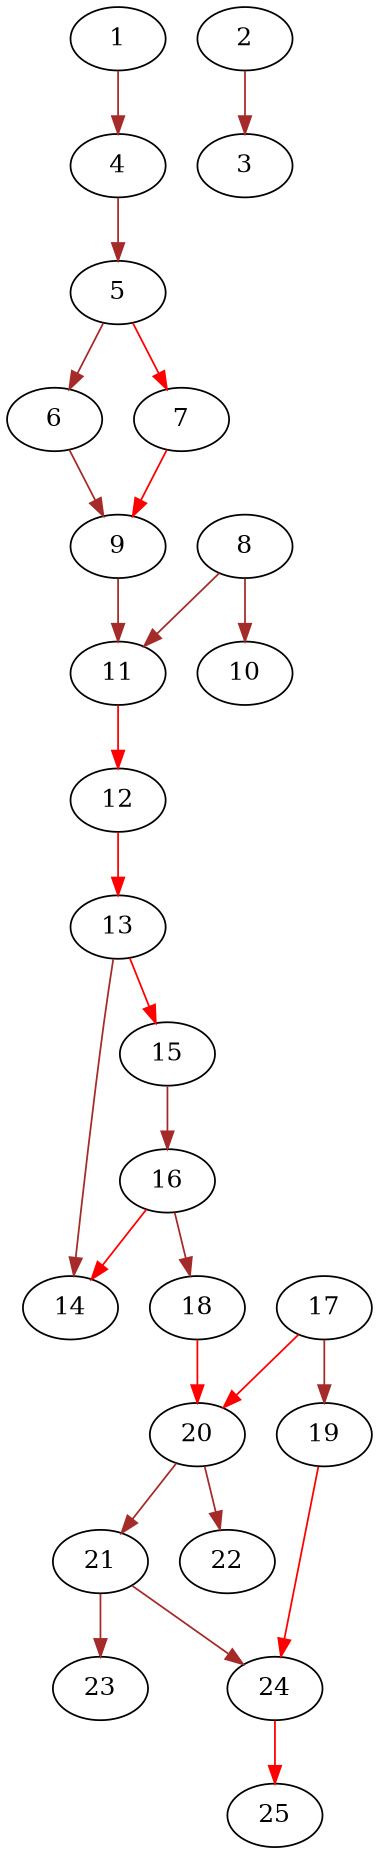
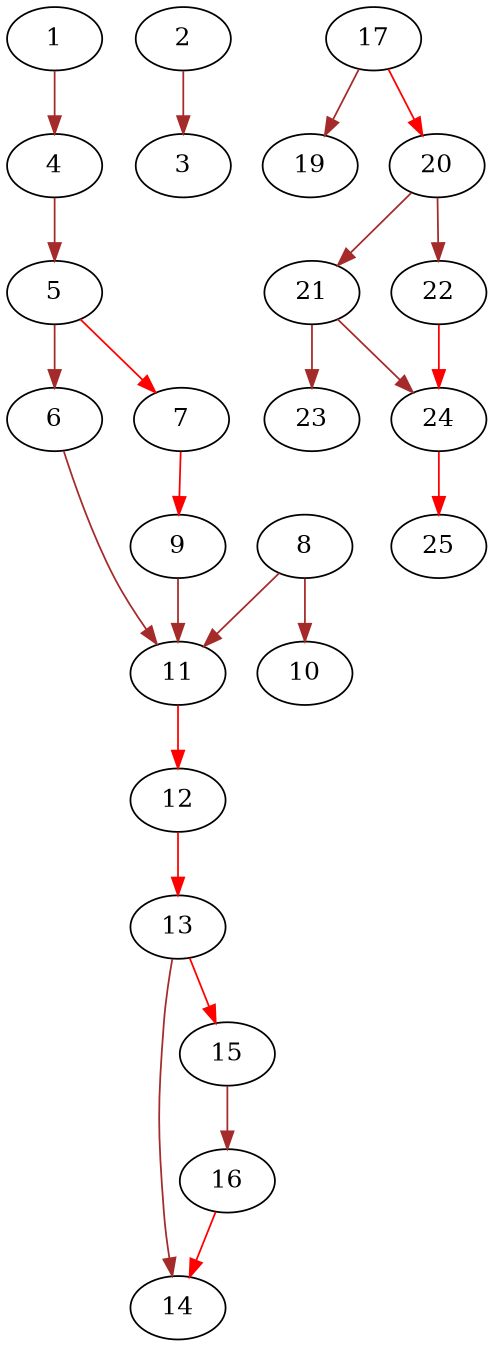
(82, 475) -> (98, 543)
(197, 1308) -> none
(301, 1553) -> (439, 347)
